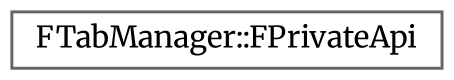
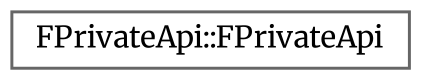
(227, 40) -> (211, 40)
